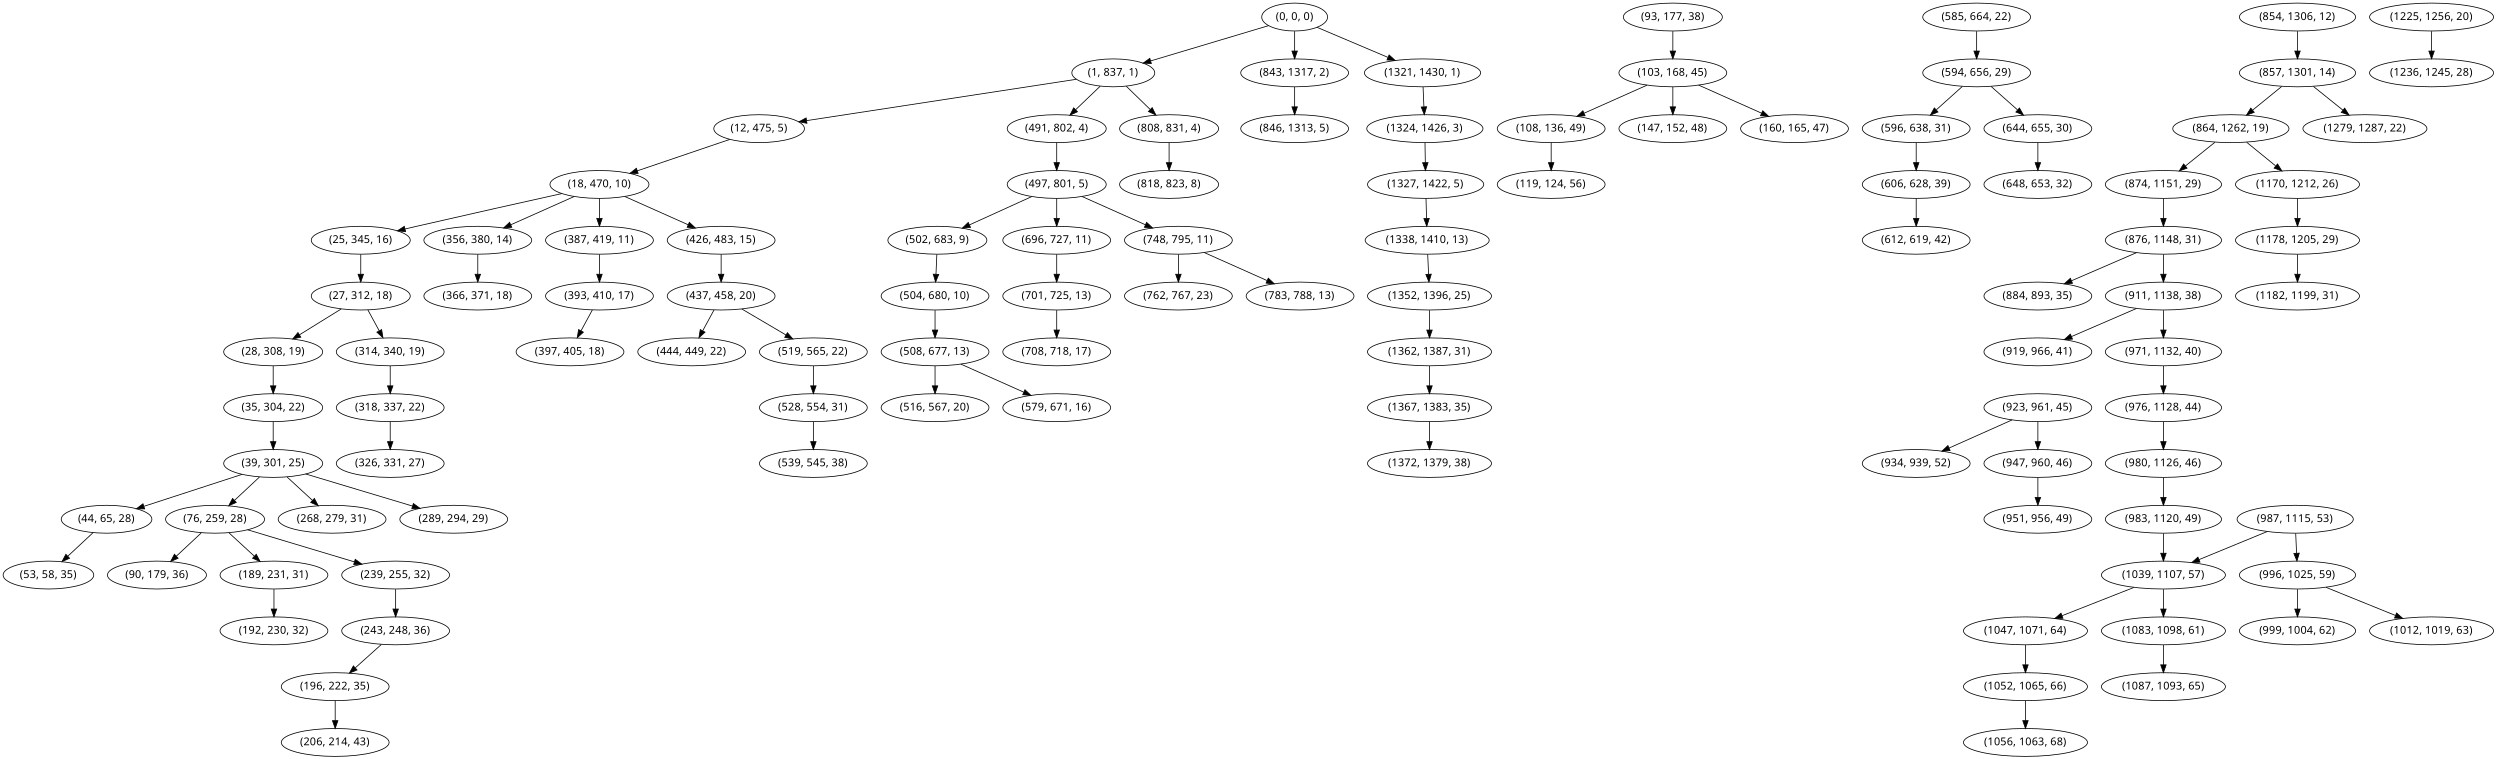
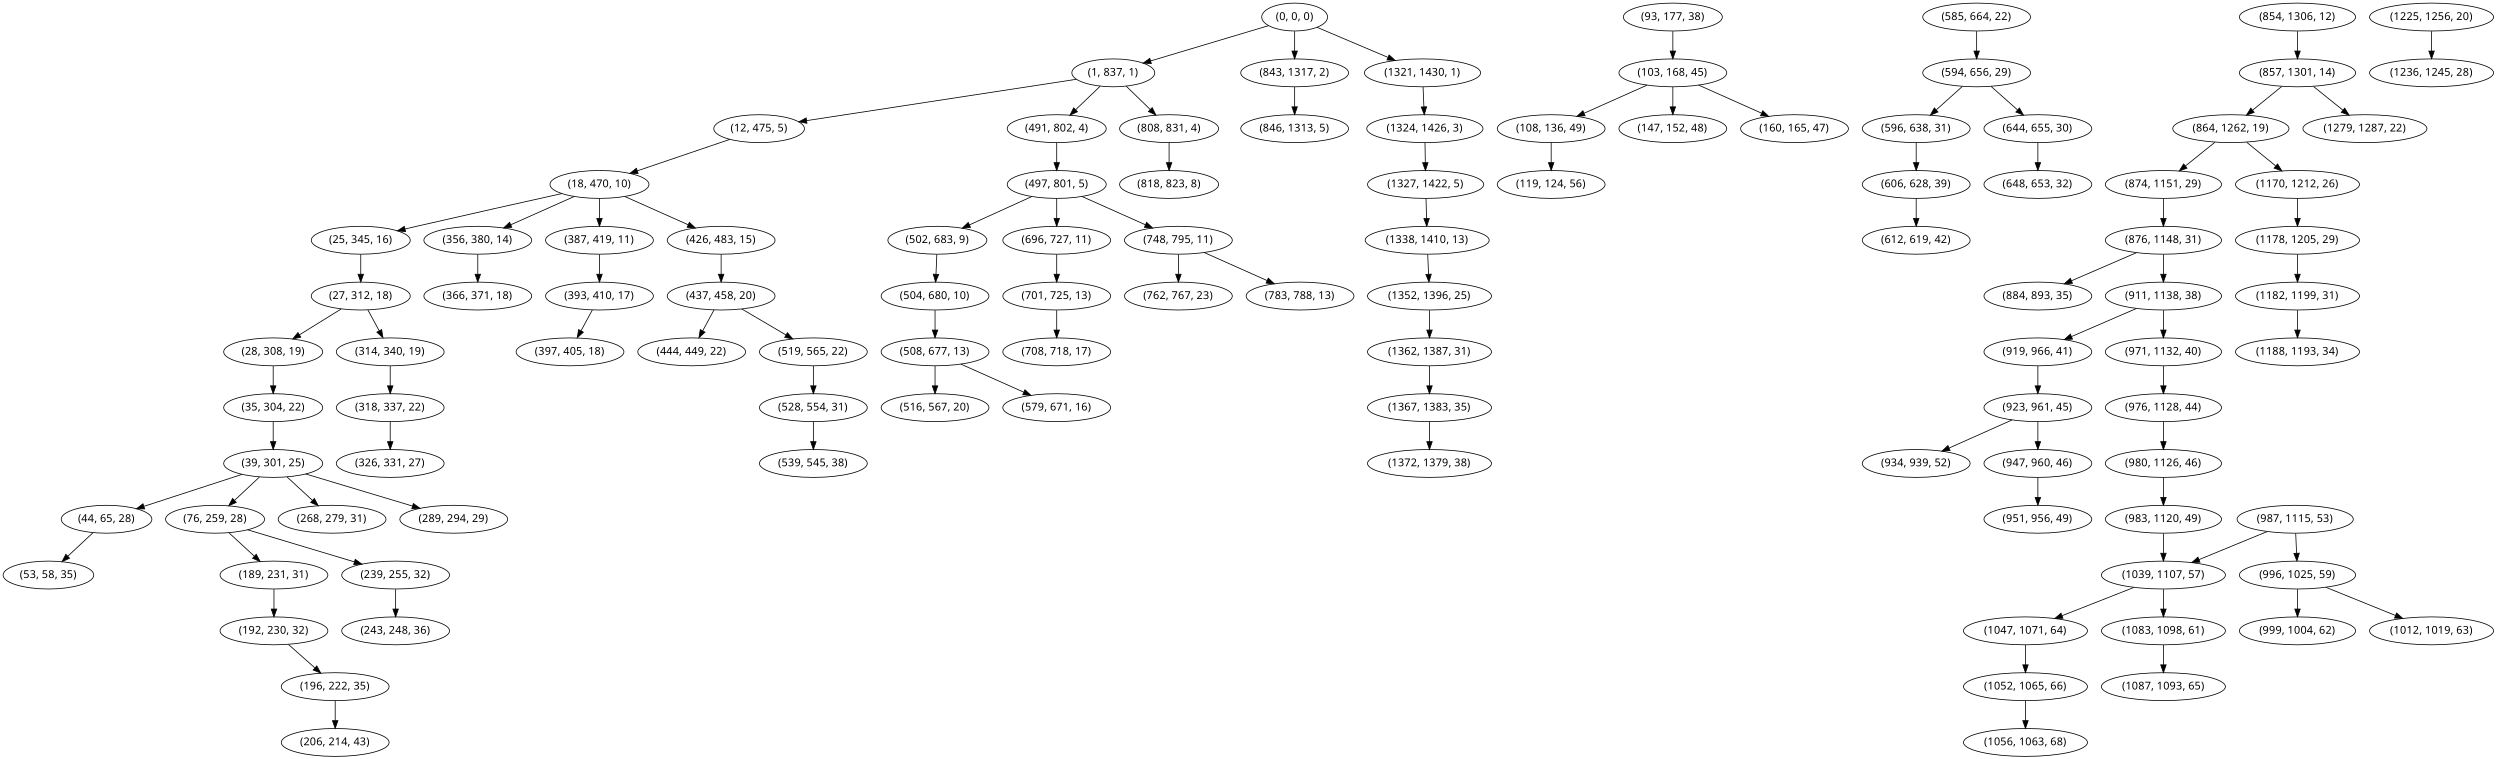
none -> (2297, 352)
none -> (2038, 376)
(157, 575) -> none
(368, 656) -> (302, 656)
